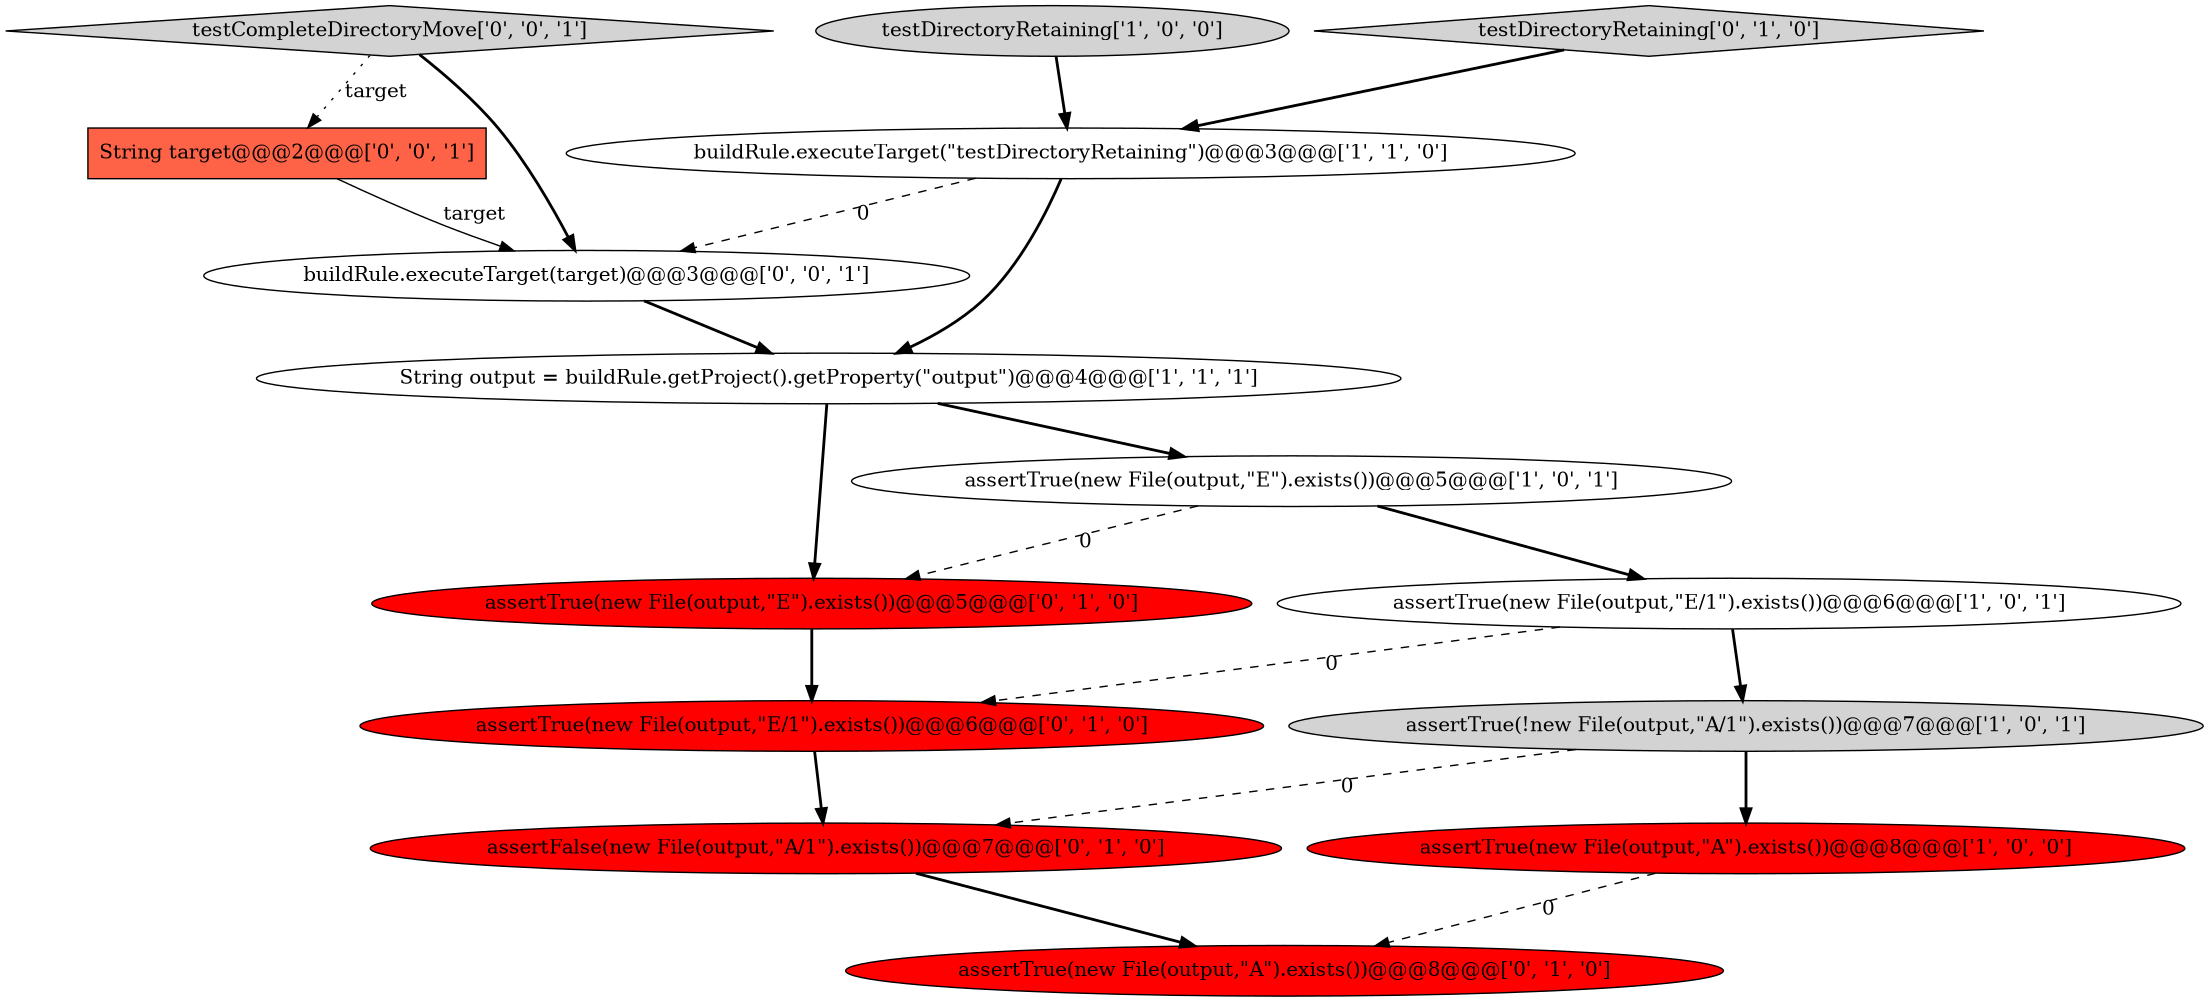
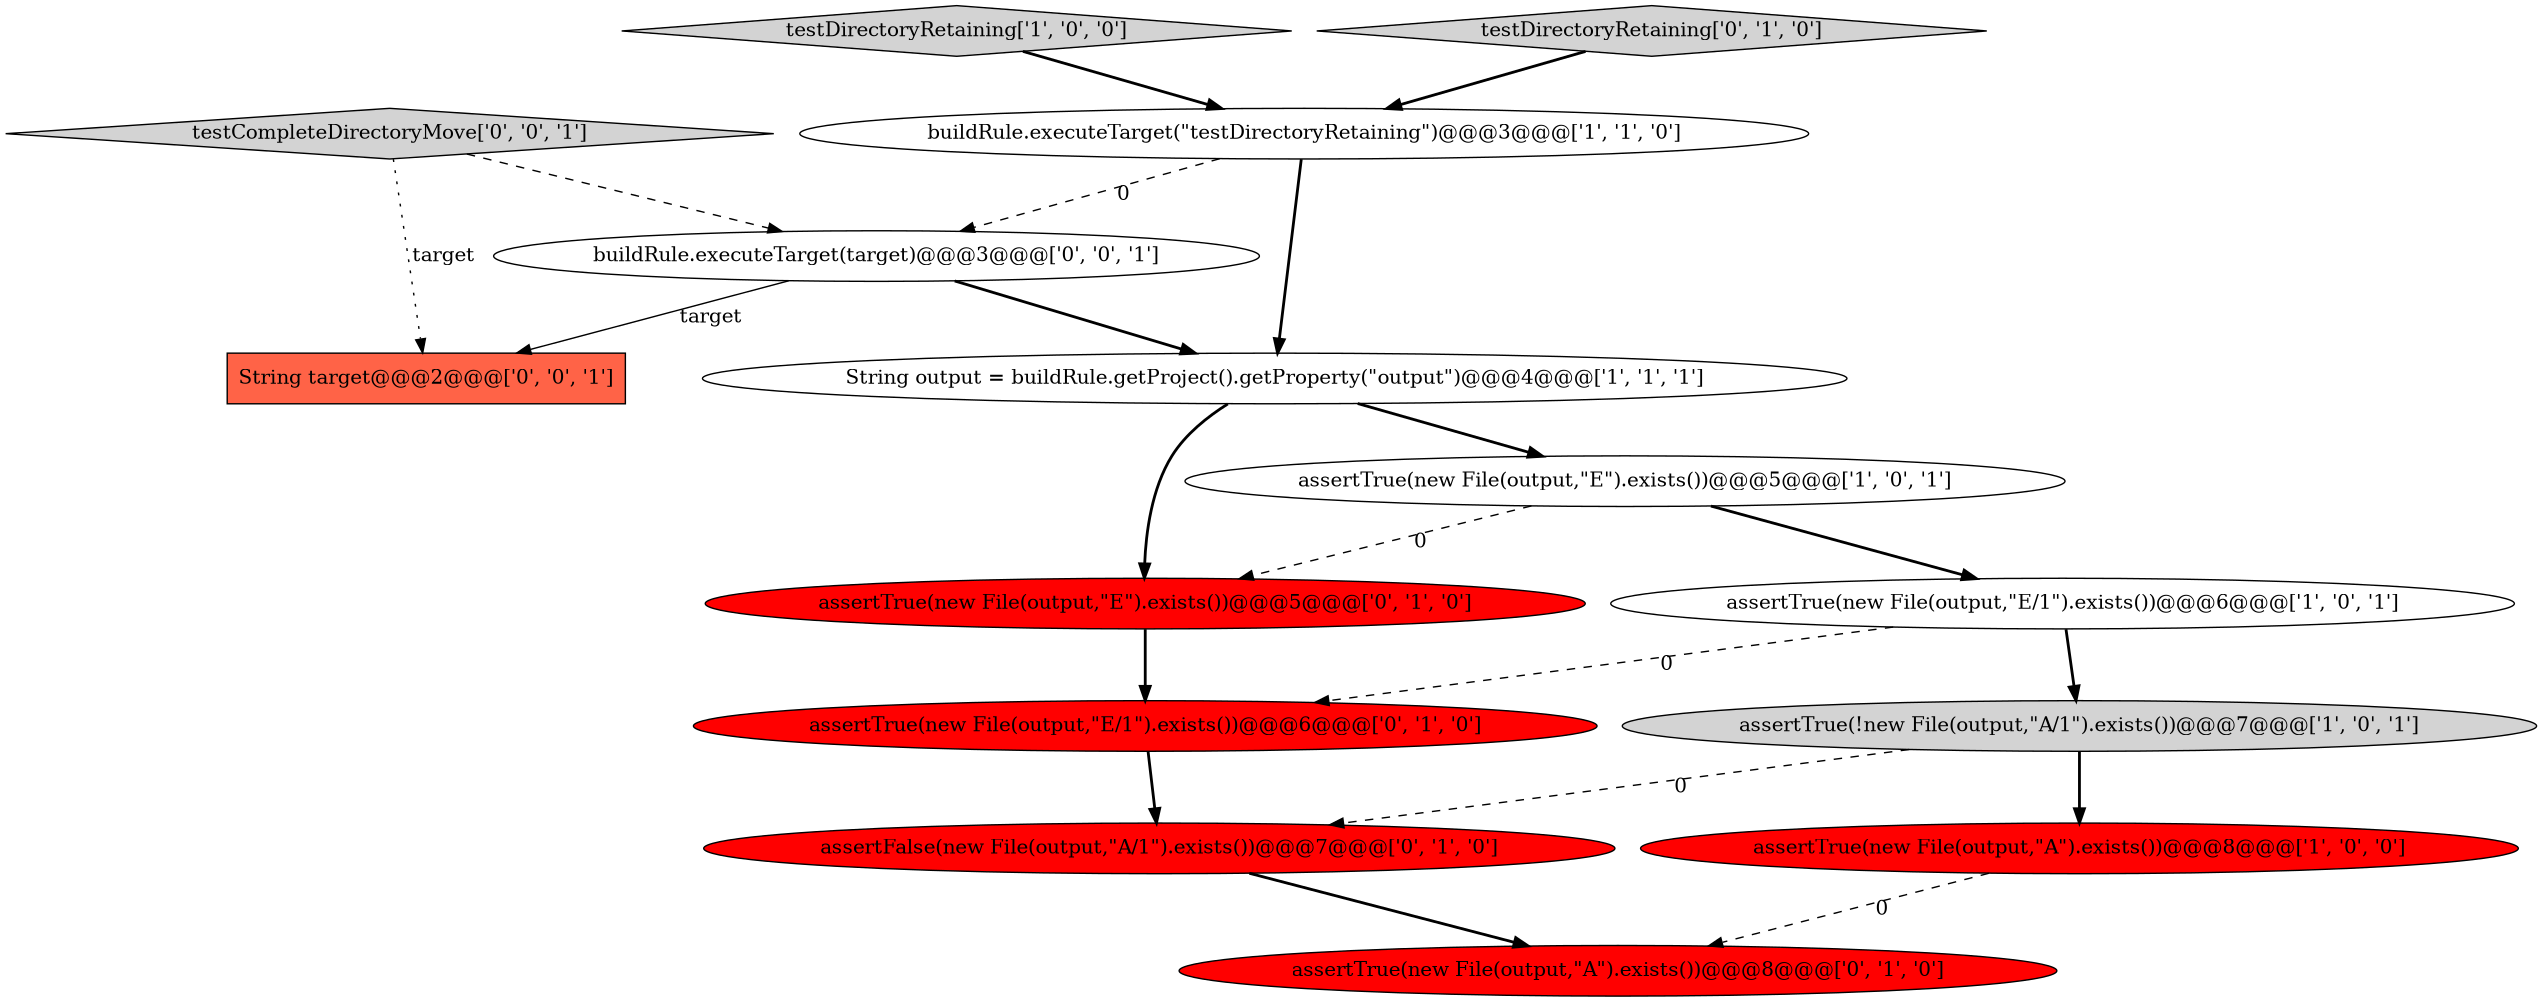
(1052, 31) -> (957, 31)
(505, 137) -> (618, 191)
(418, 215) -> (660, 315)
